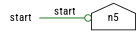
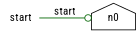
(114, 18) -> (114, 18)
